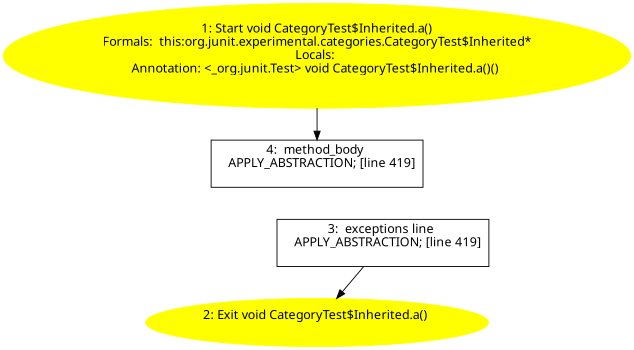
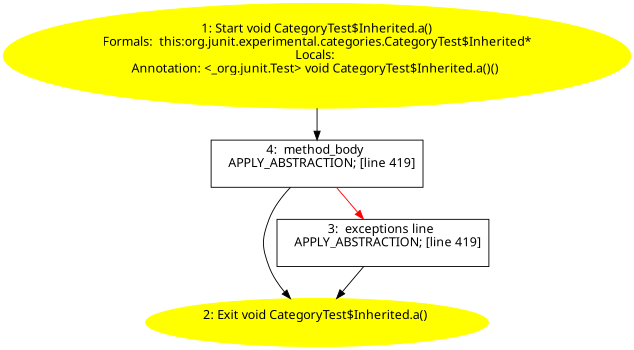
none -> (347, 200)
none -> (264, 239)
